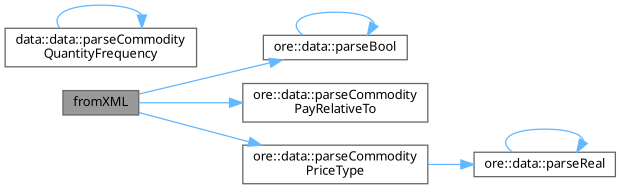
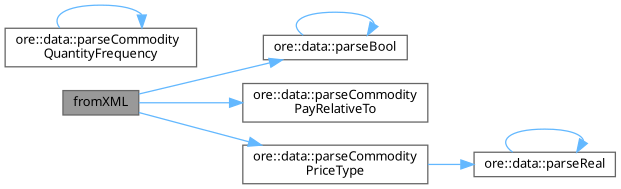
(101, 48) -> (101, 48)
